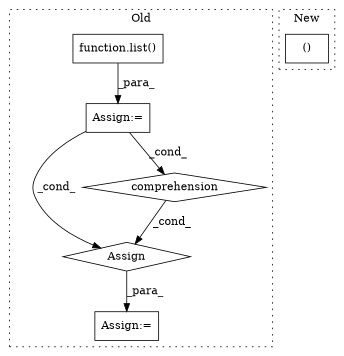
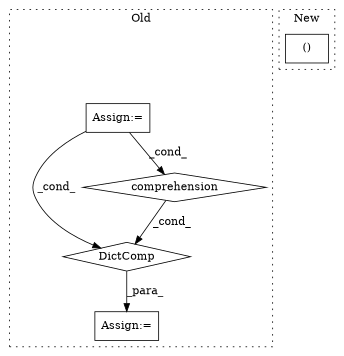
(118, 49) -> none
(127, 257) -> (127, 257)
